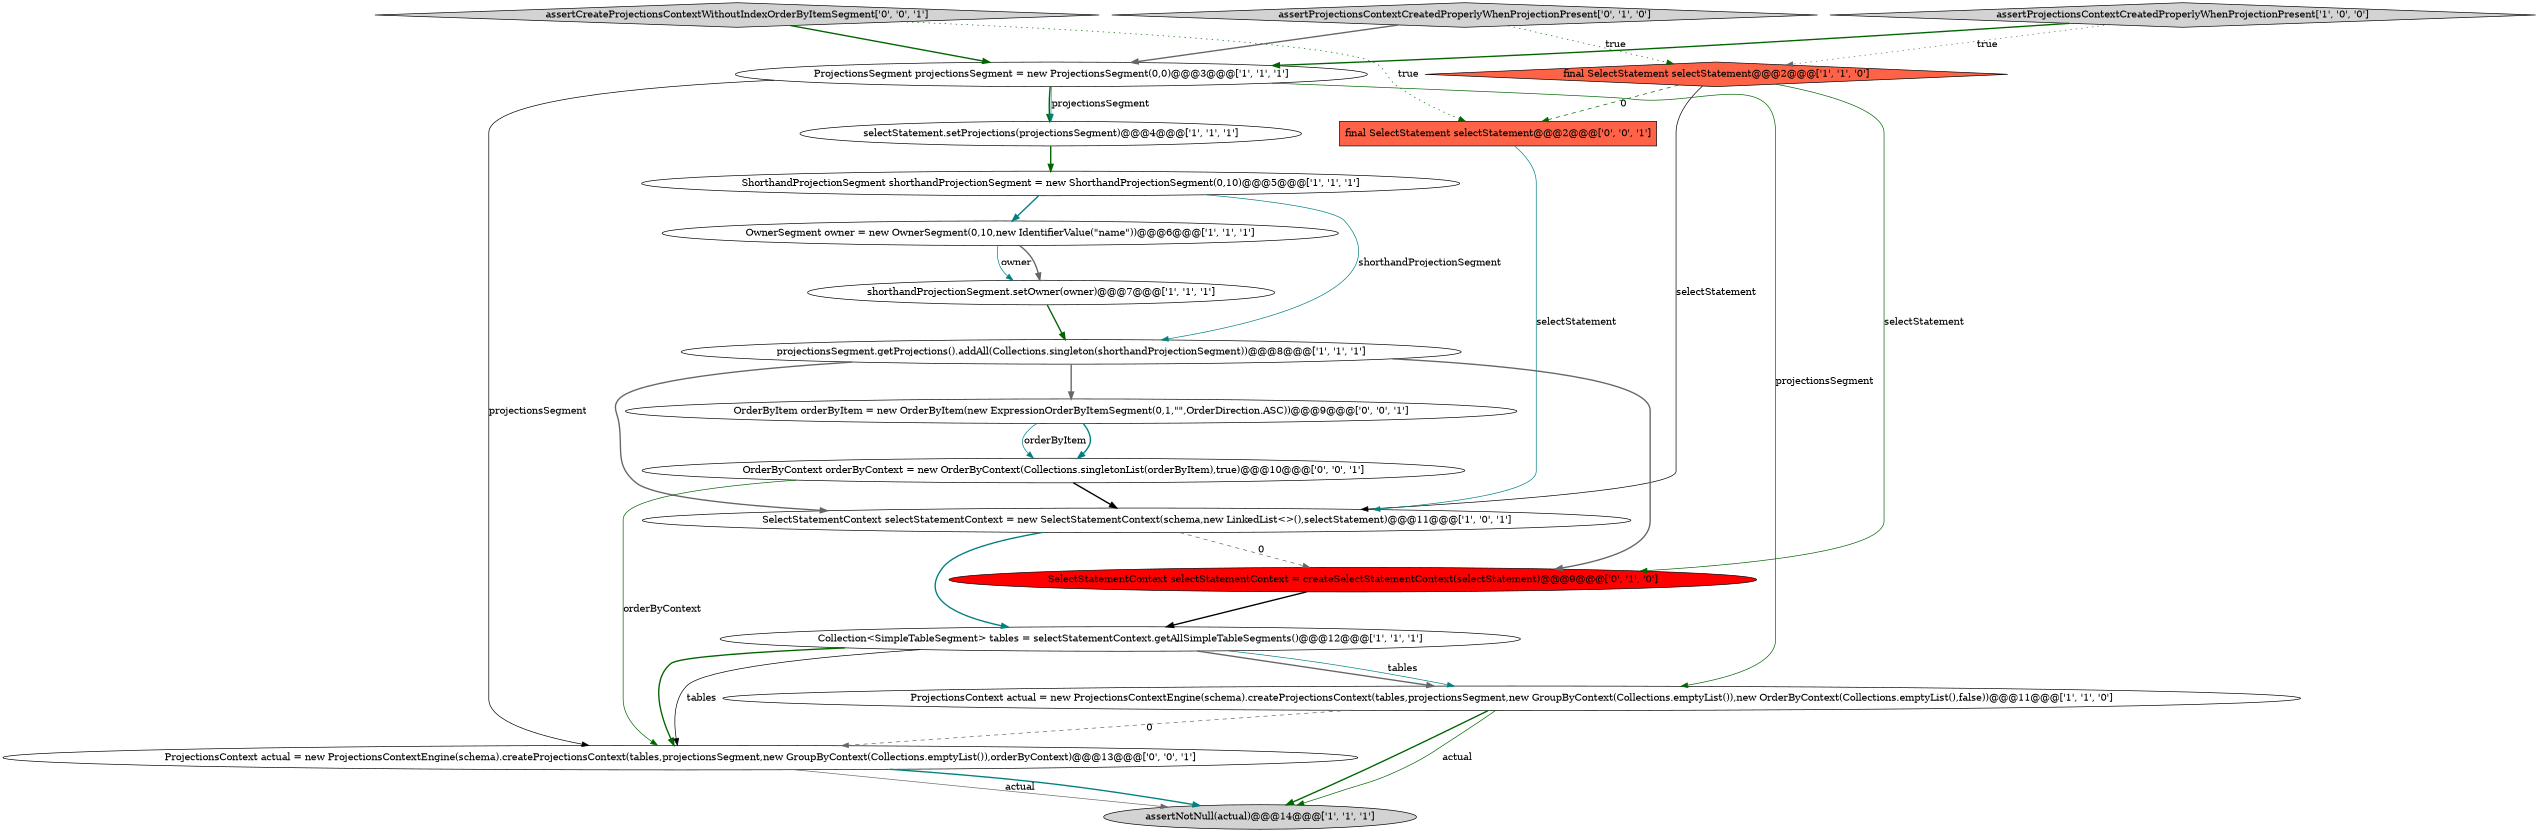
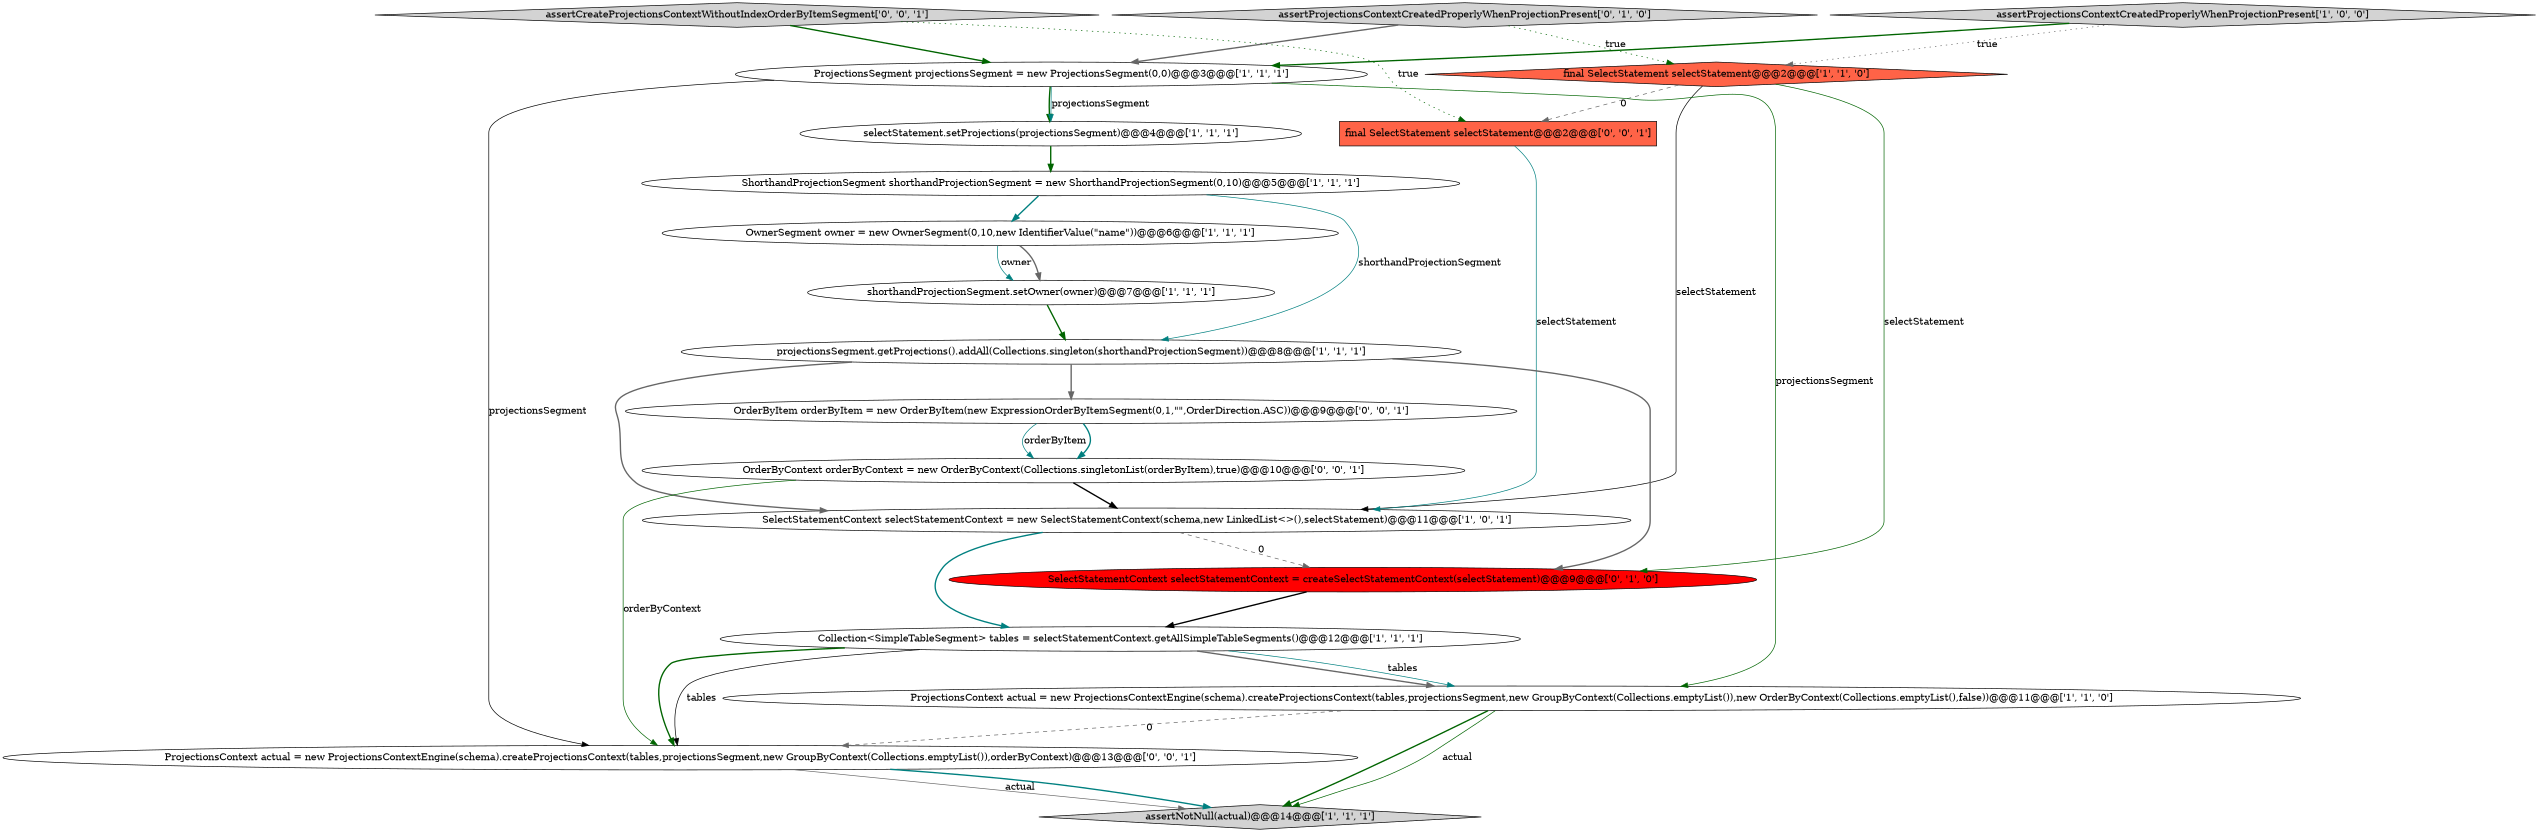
(1614, 102) -> (1614, 102)
(1260, 817) -> (1260, 817)
